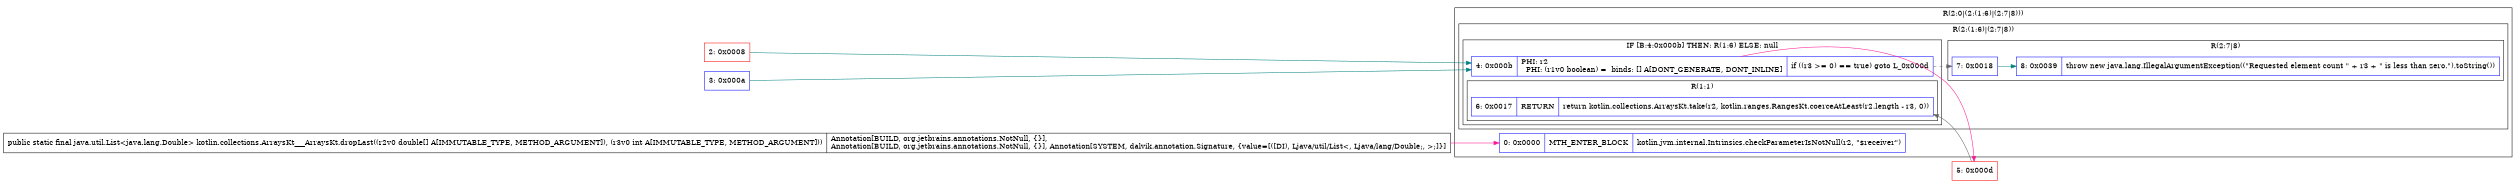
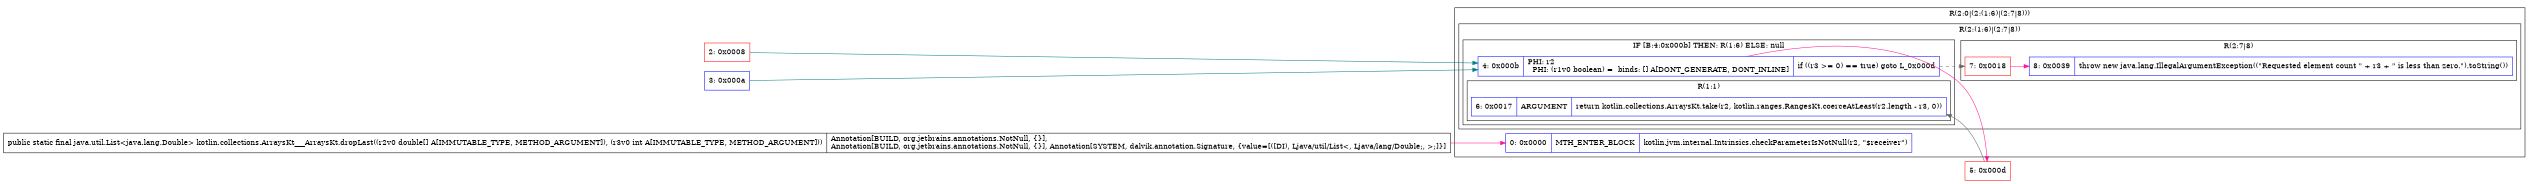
(1975, 66) -> (1988, 66)
(2004, 66) -> (2017, 66)
(1538, 106) -> (1544, 106)
